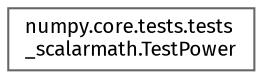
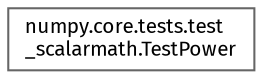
(131, 39) -> (131, 39)
